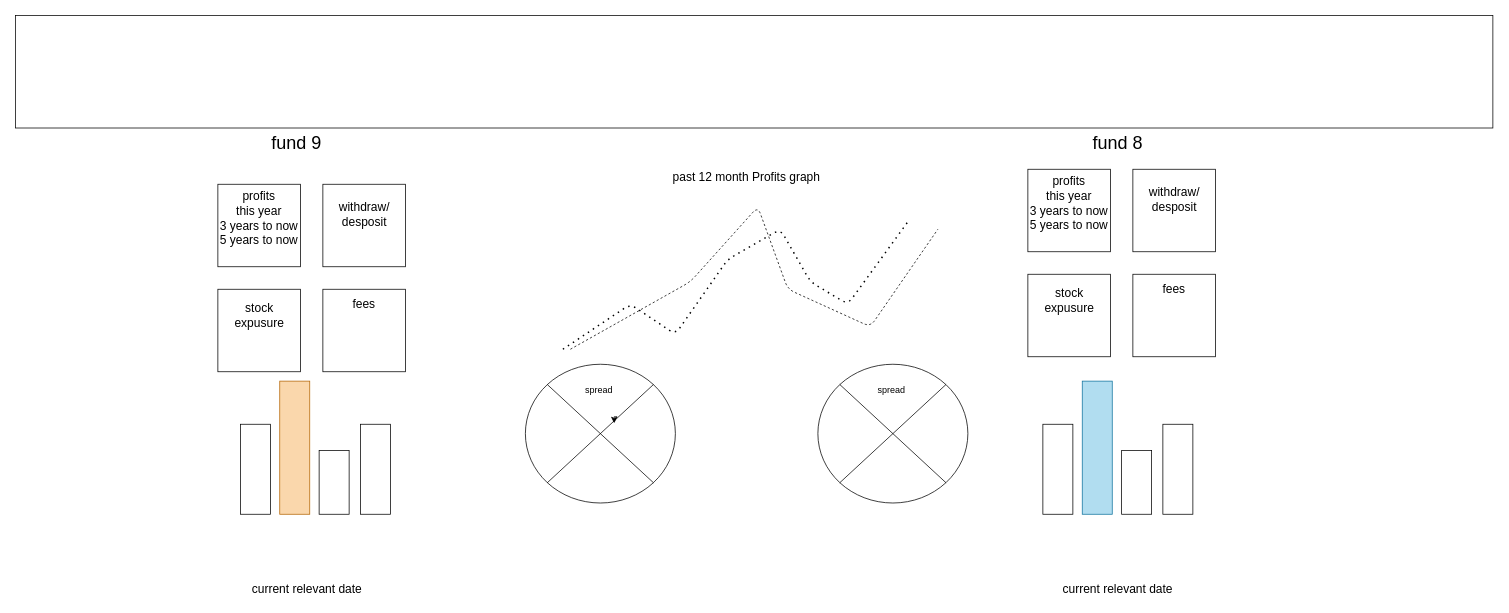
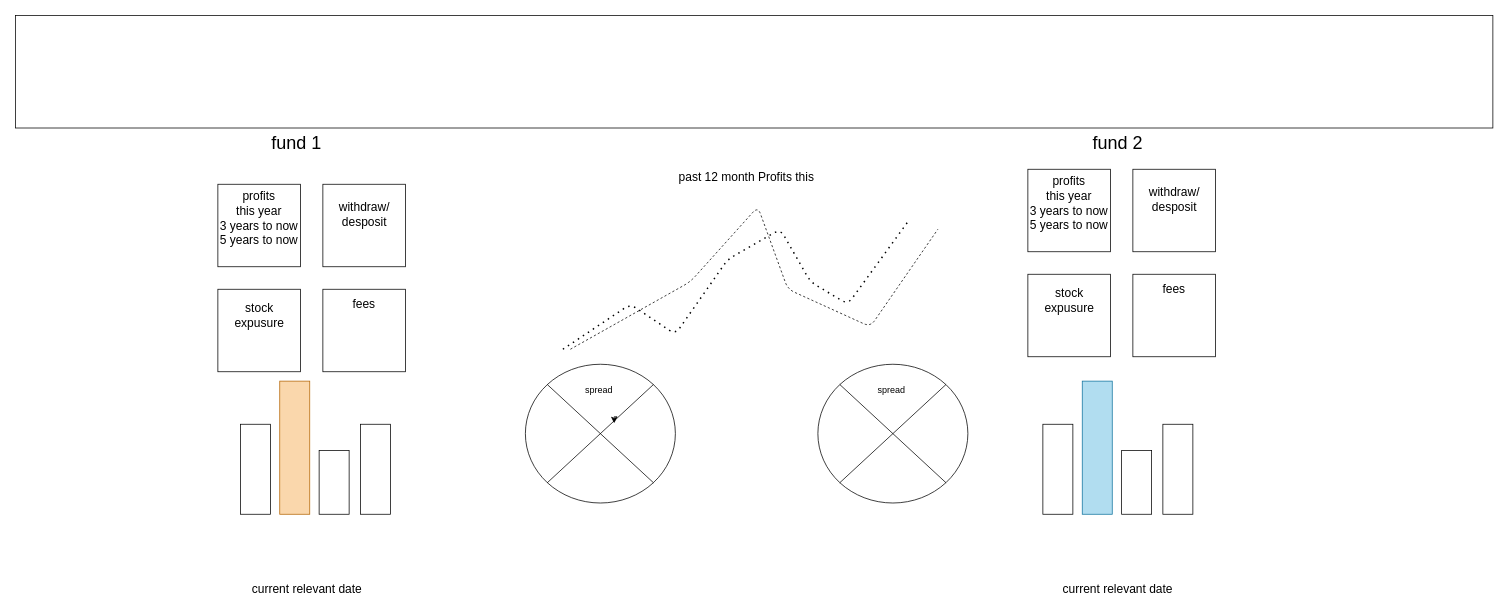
(297, 143) -> (297, 143)
(1118, 143) -> (1118, 143)
(747, 177) -> (747, 177)
